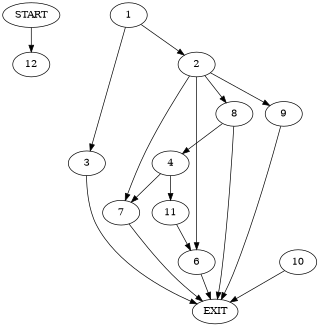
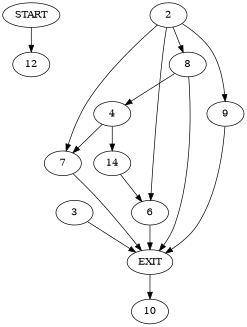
(129, 15) -> none
(171, 213) -> (112, 163)
(261, 285) -> (150, 283)
